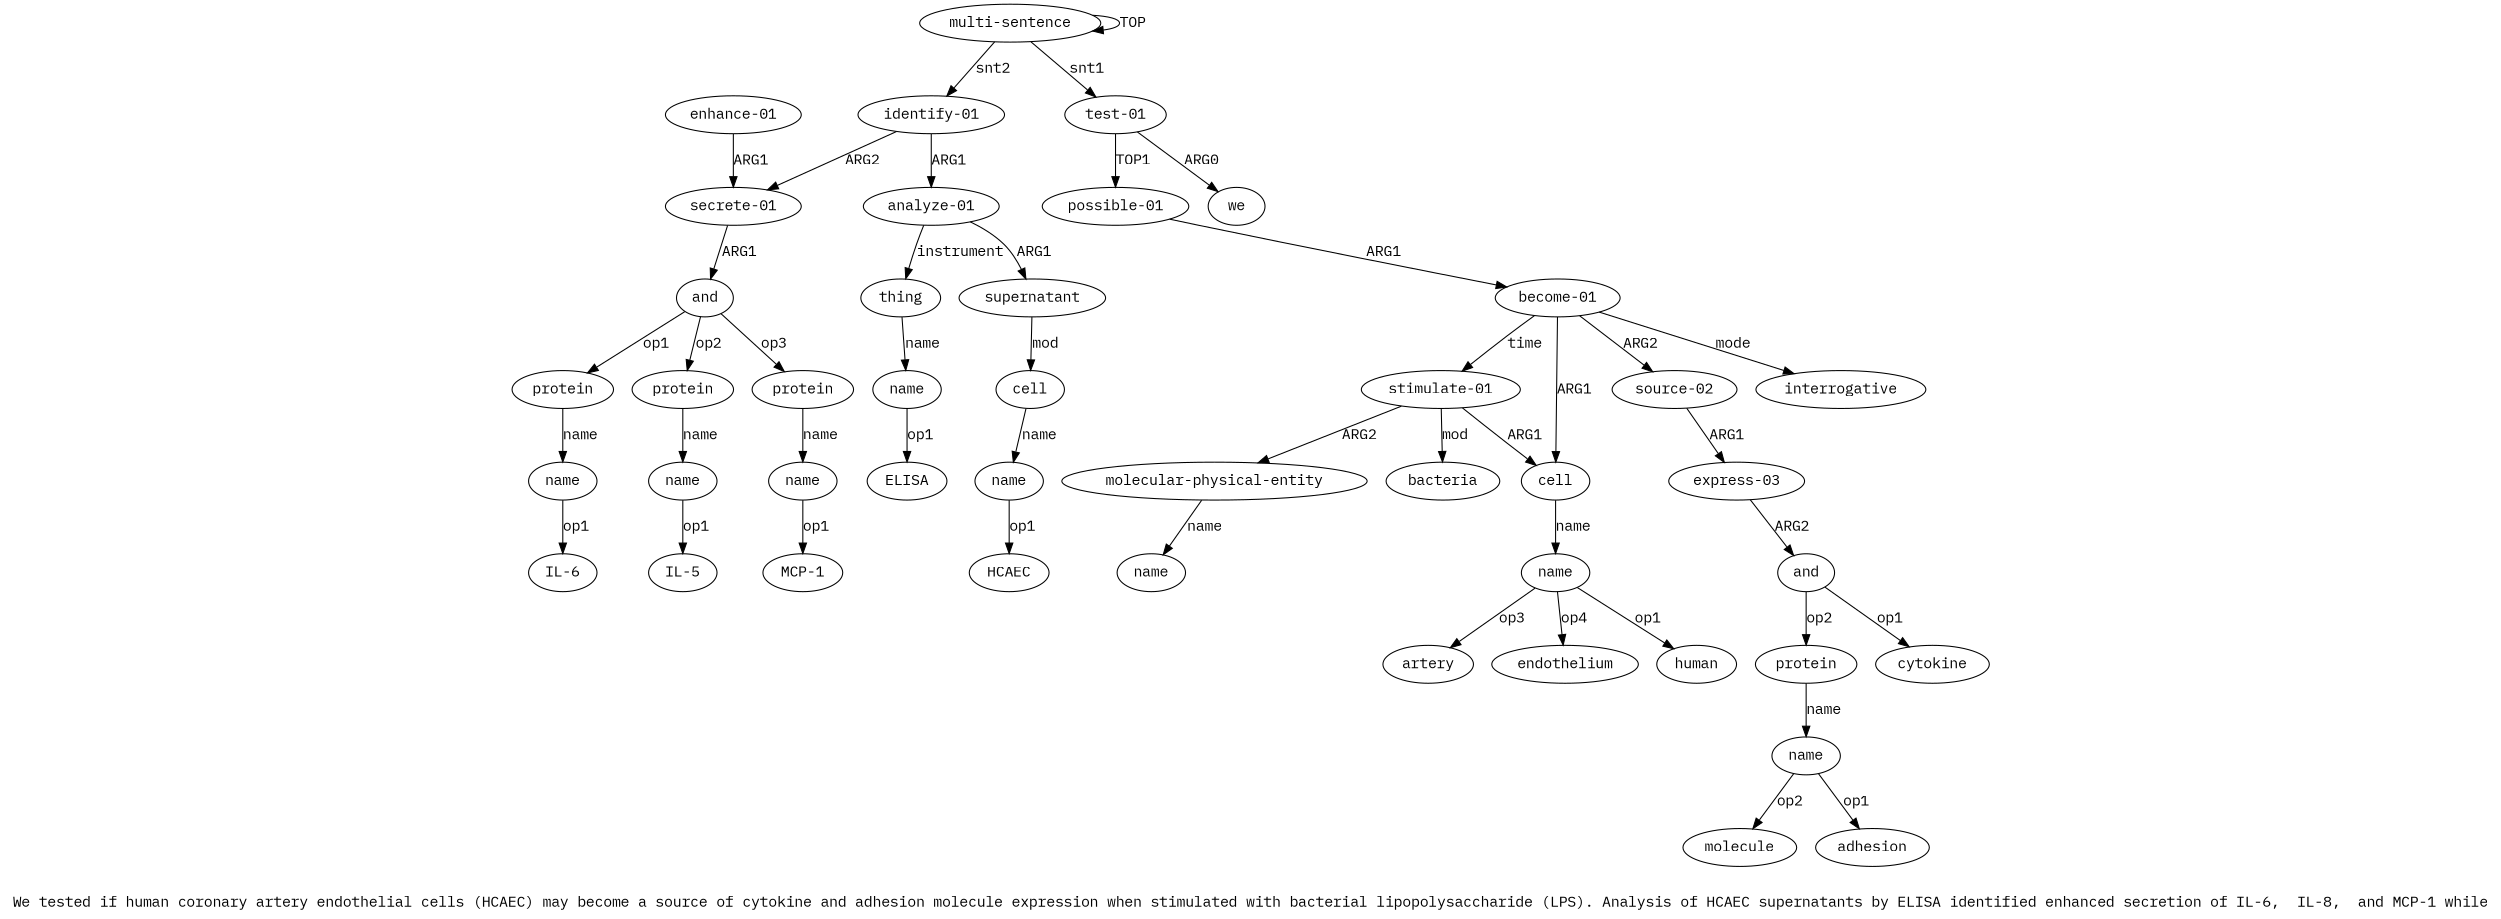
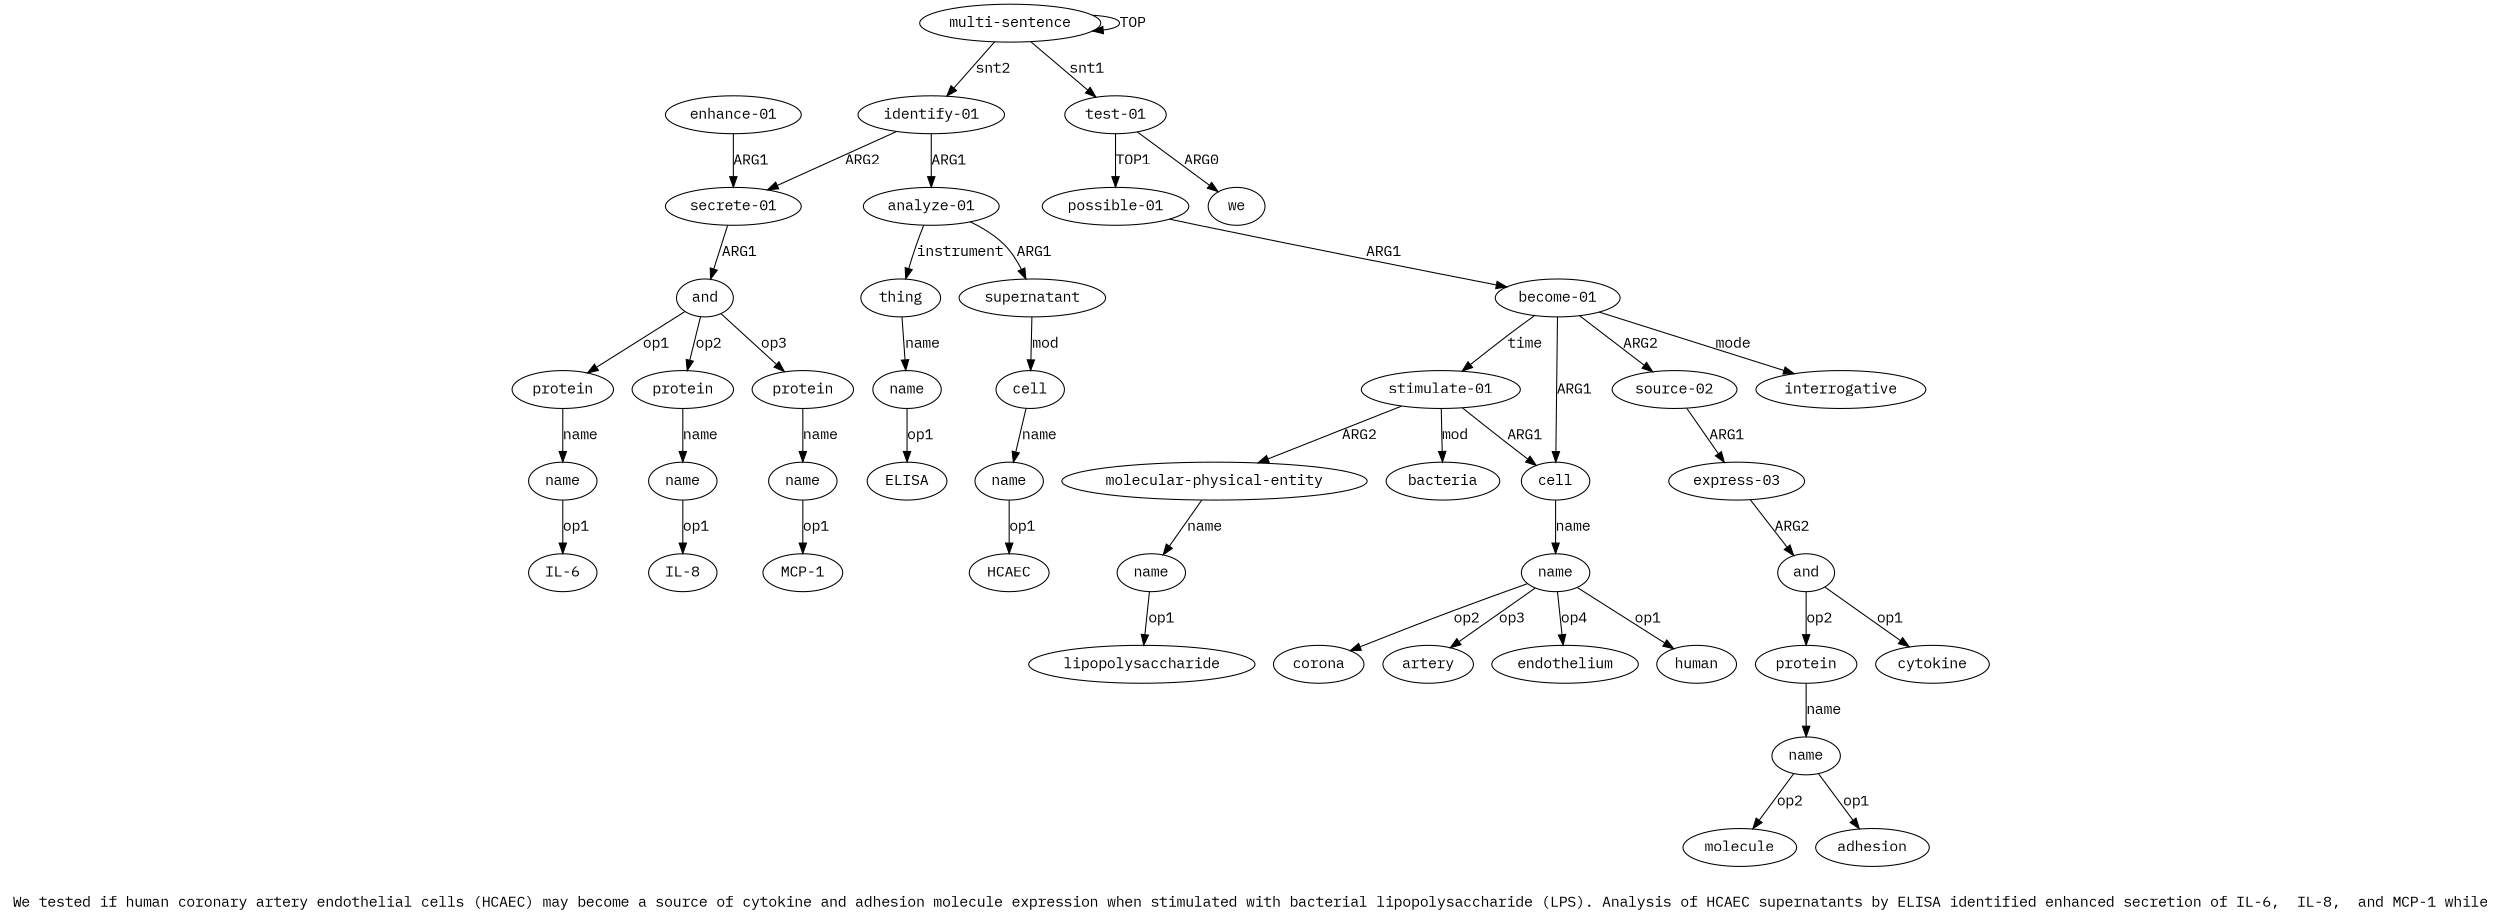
(683, 573) -> (683, 573)
none -> (1142, 664)
none -> (1319, 664)
